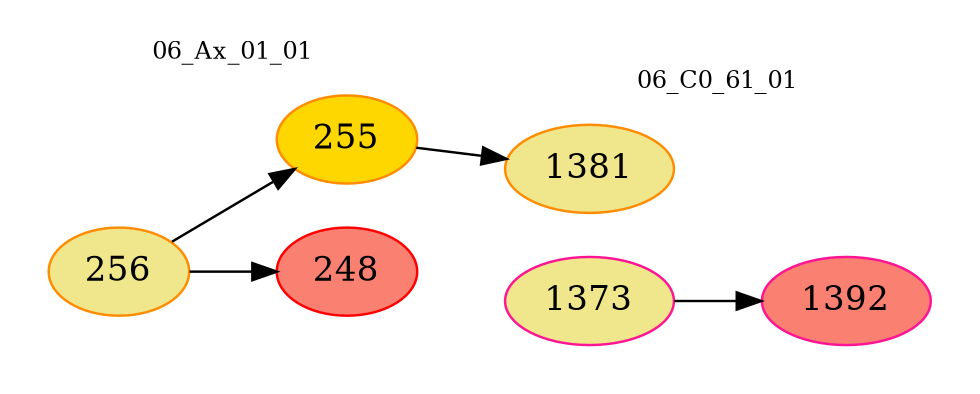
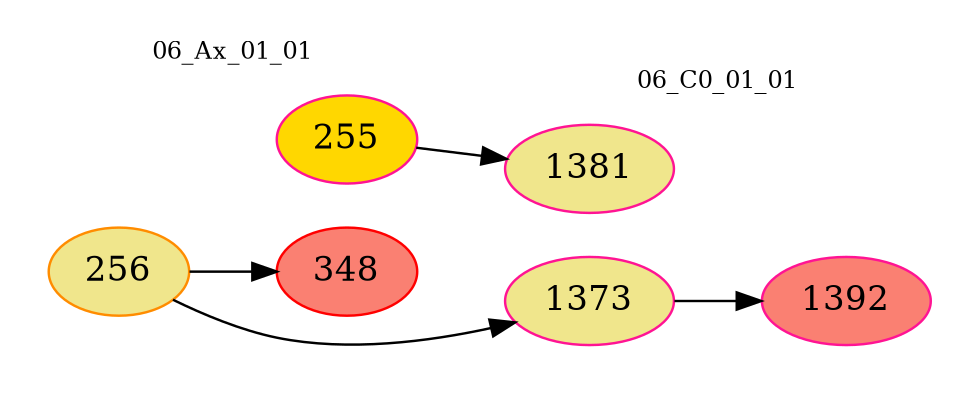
(718, 82) -> (718, 82)
(347, 139) -> (347, 139)
(590, 169) -> (590, 169)
(223, 212) -> (329, 344)
(347, 272) -> (347, 272)
